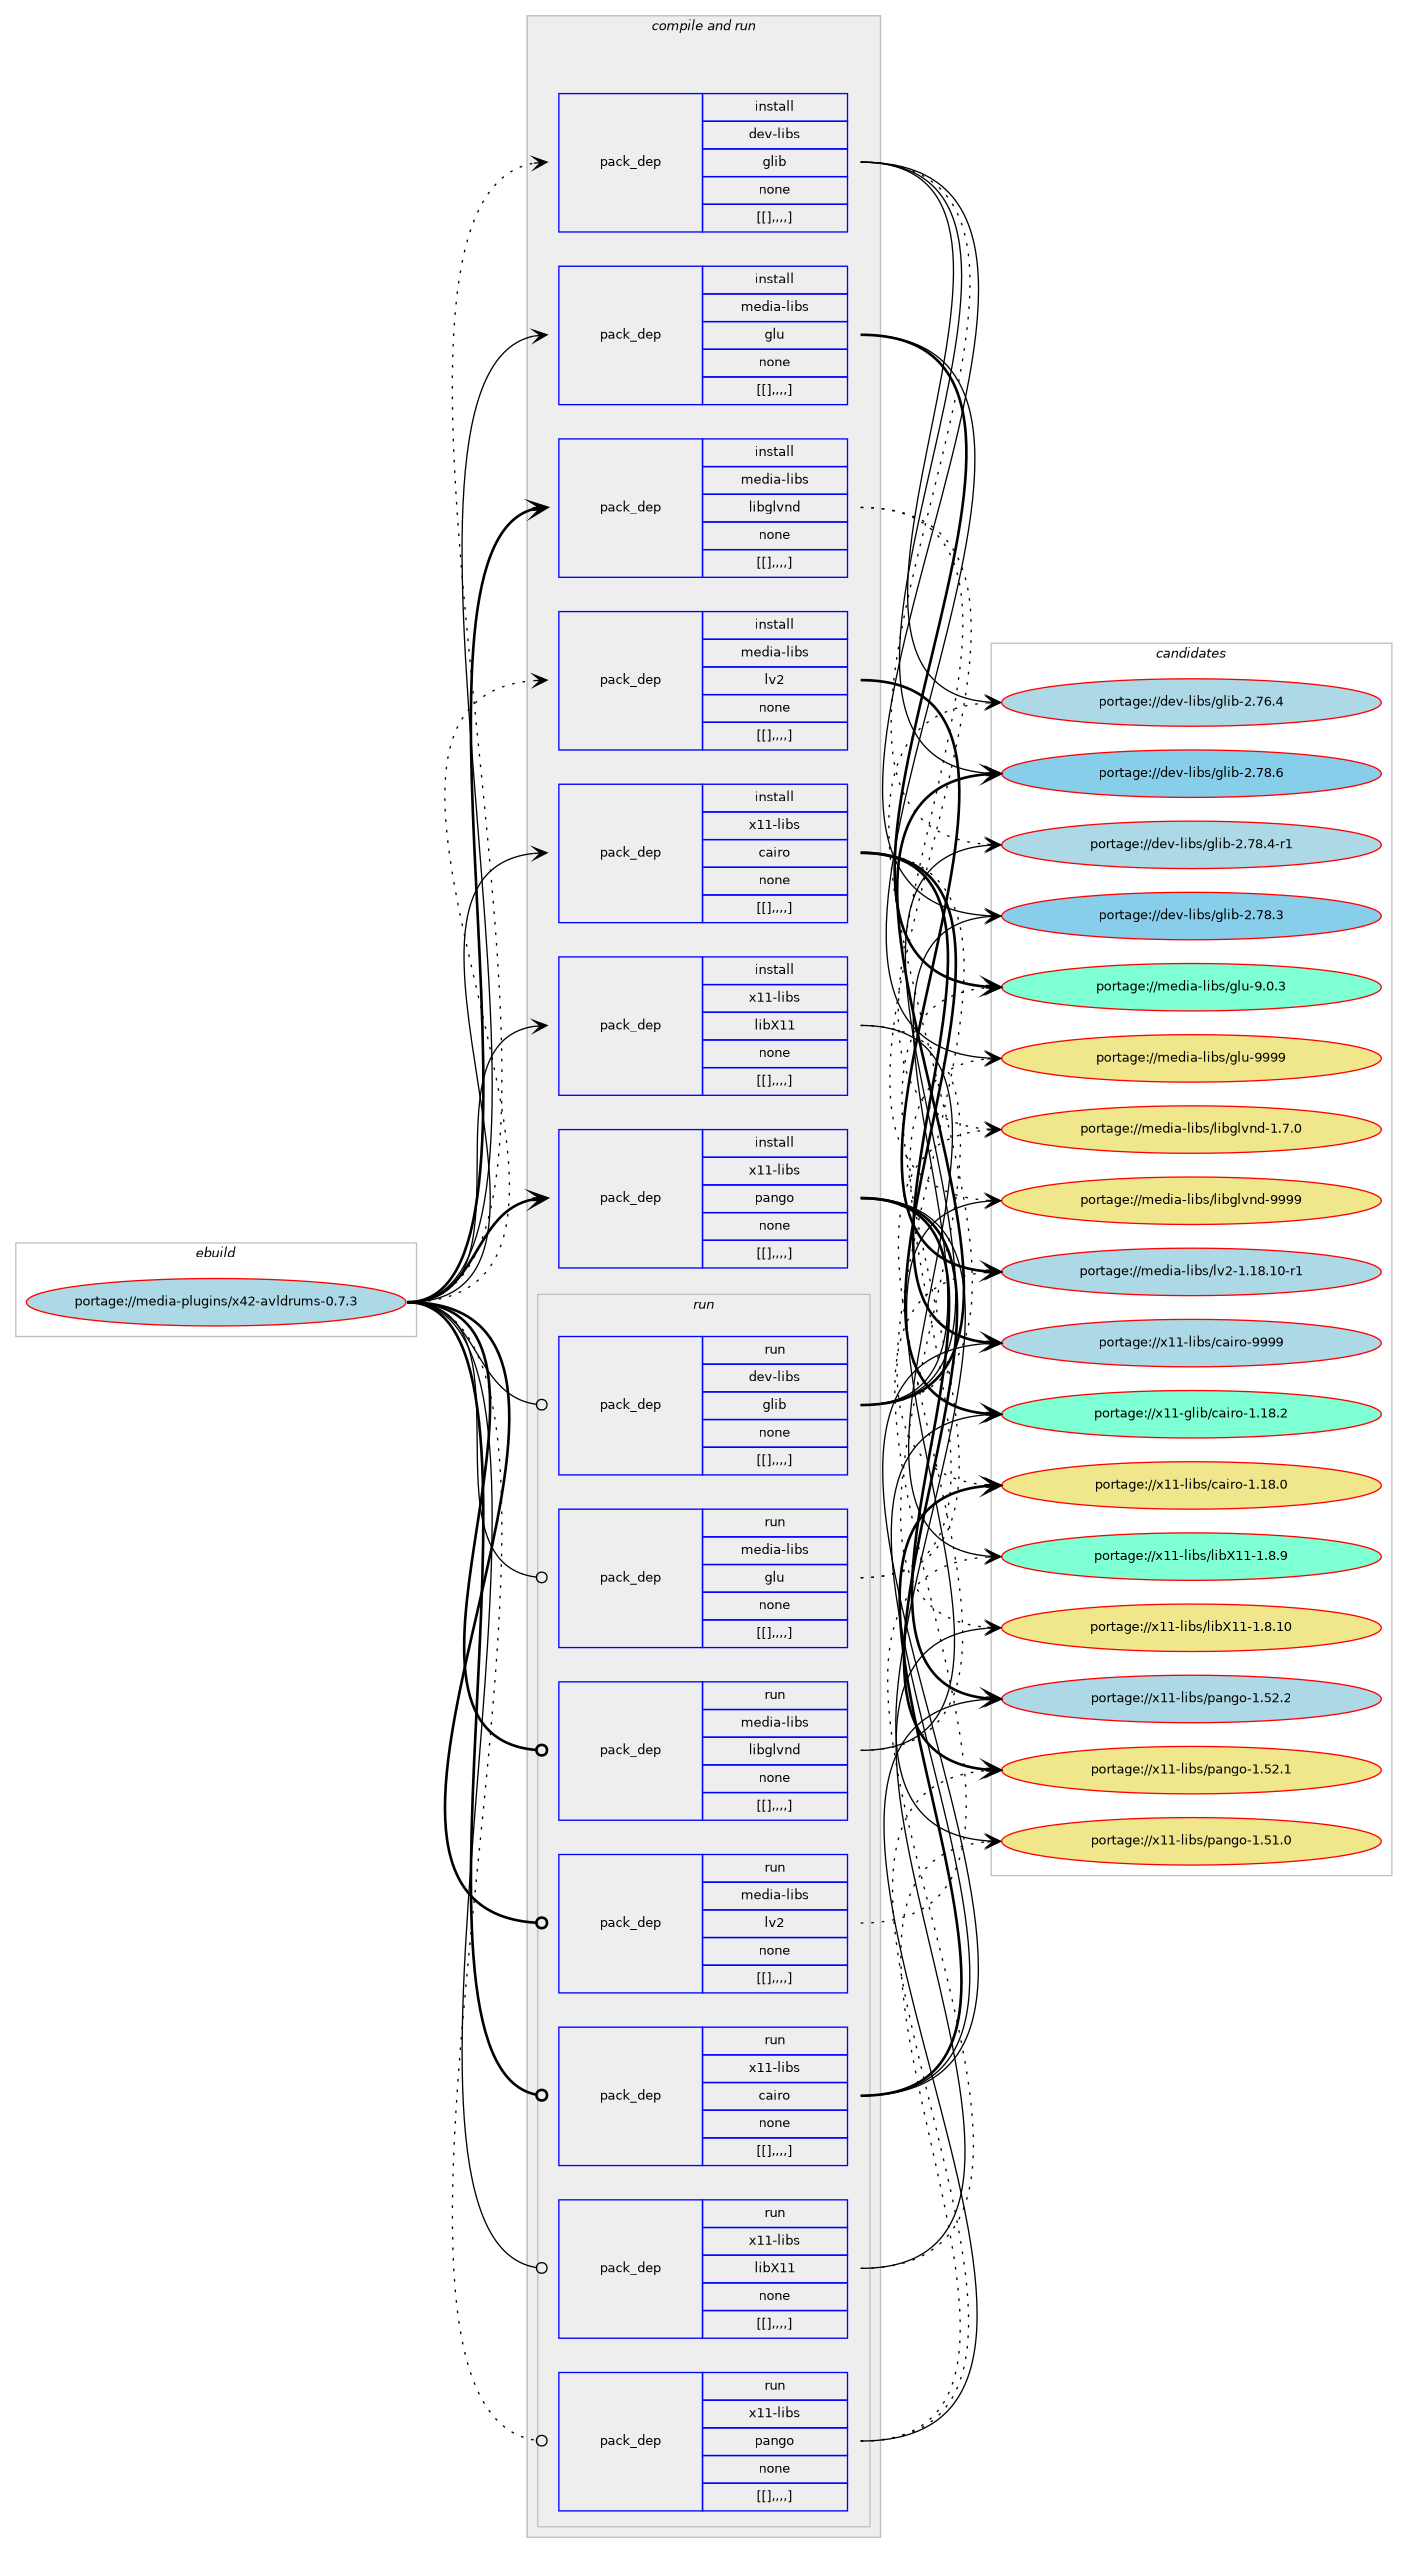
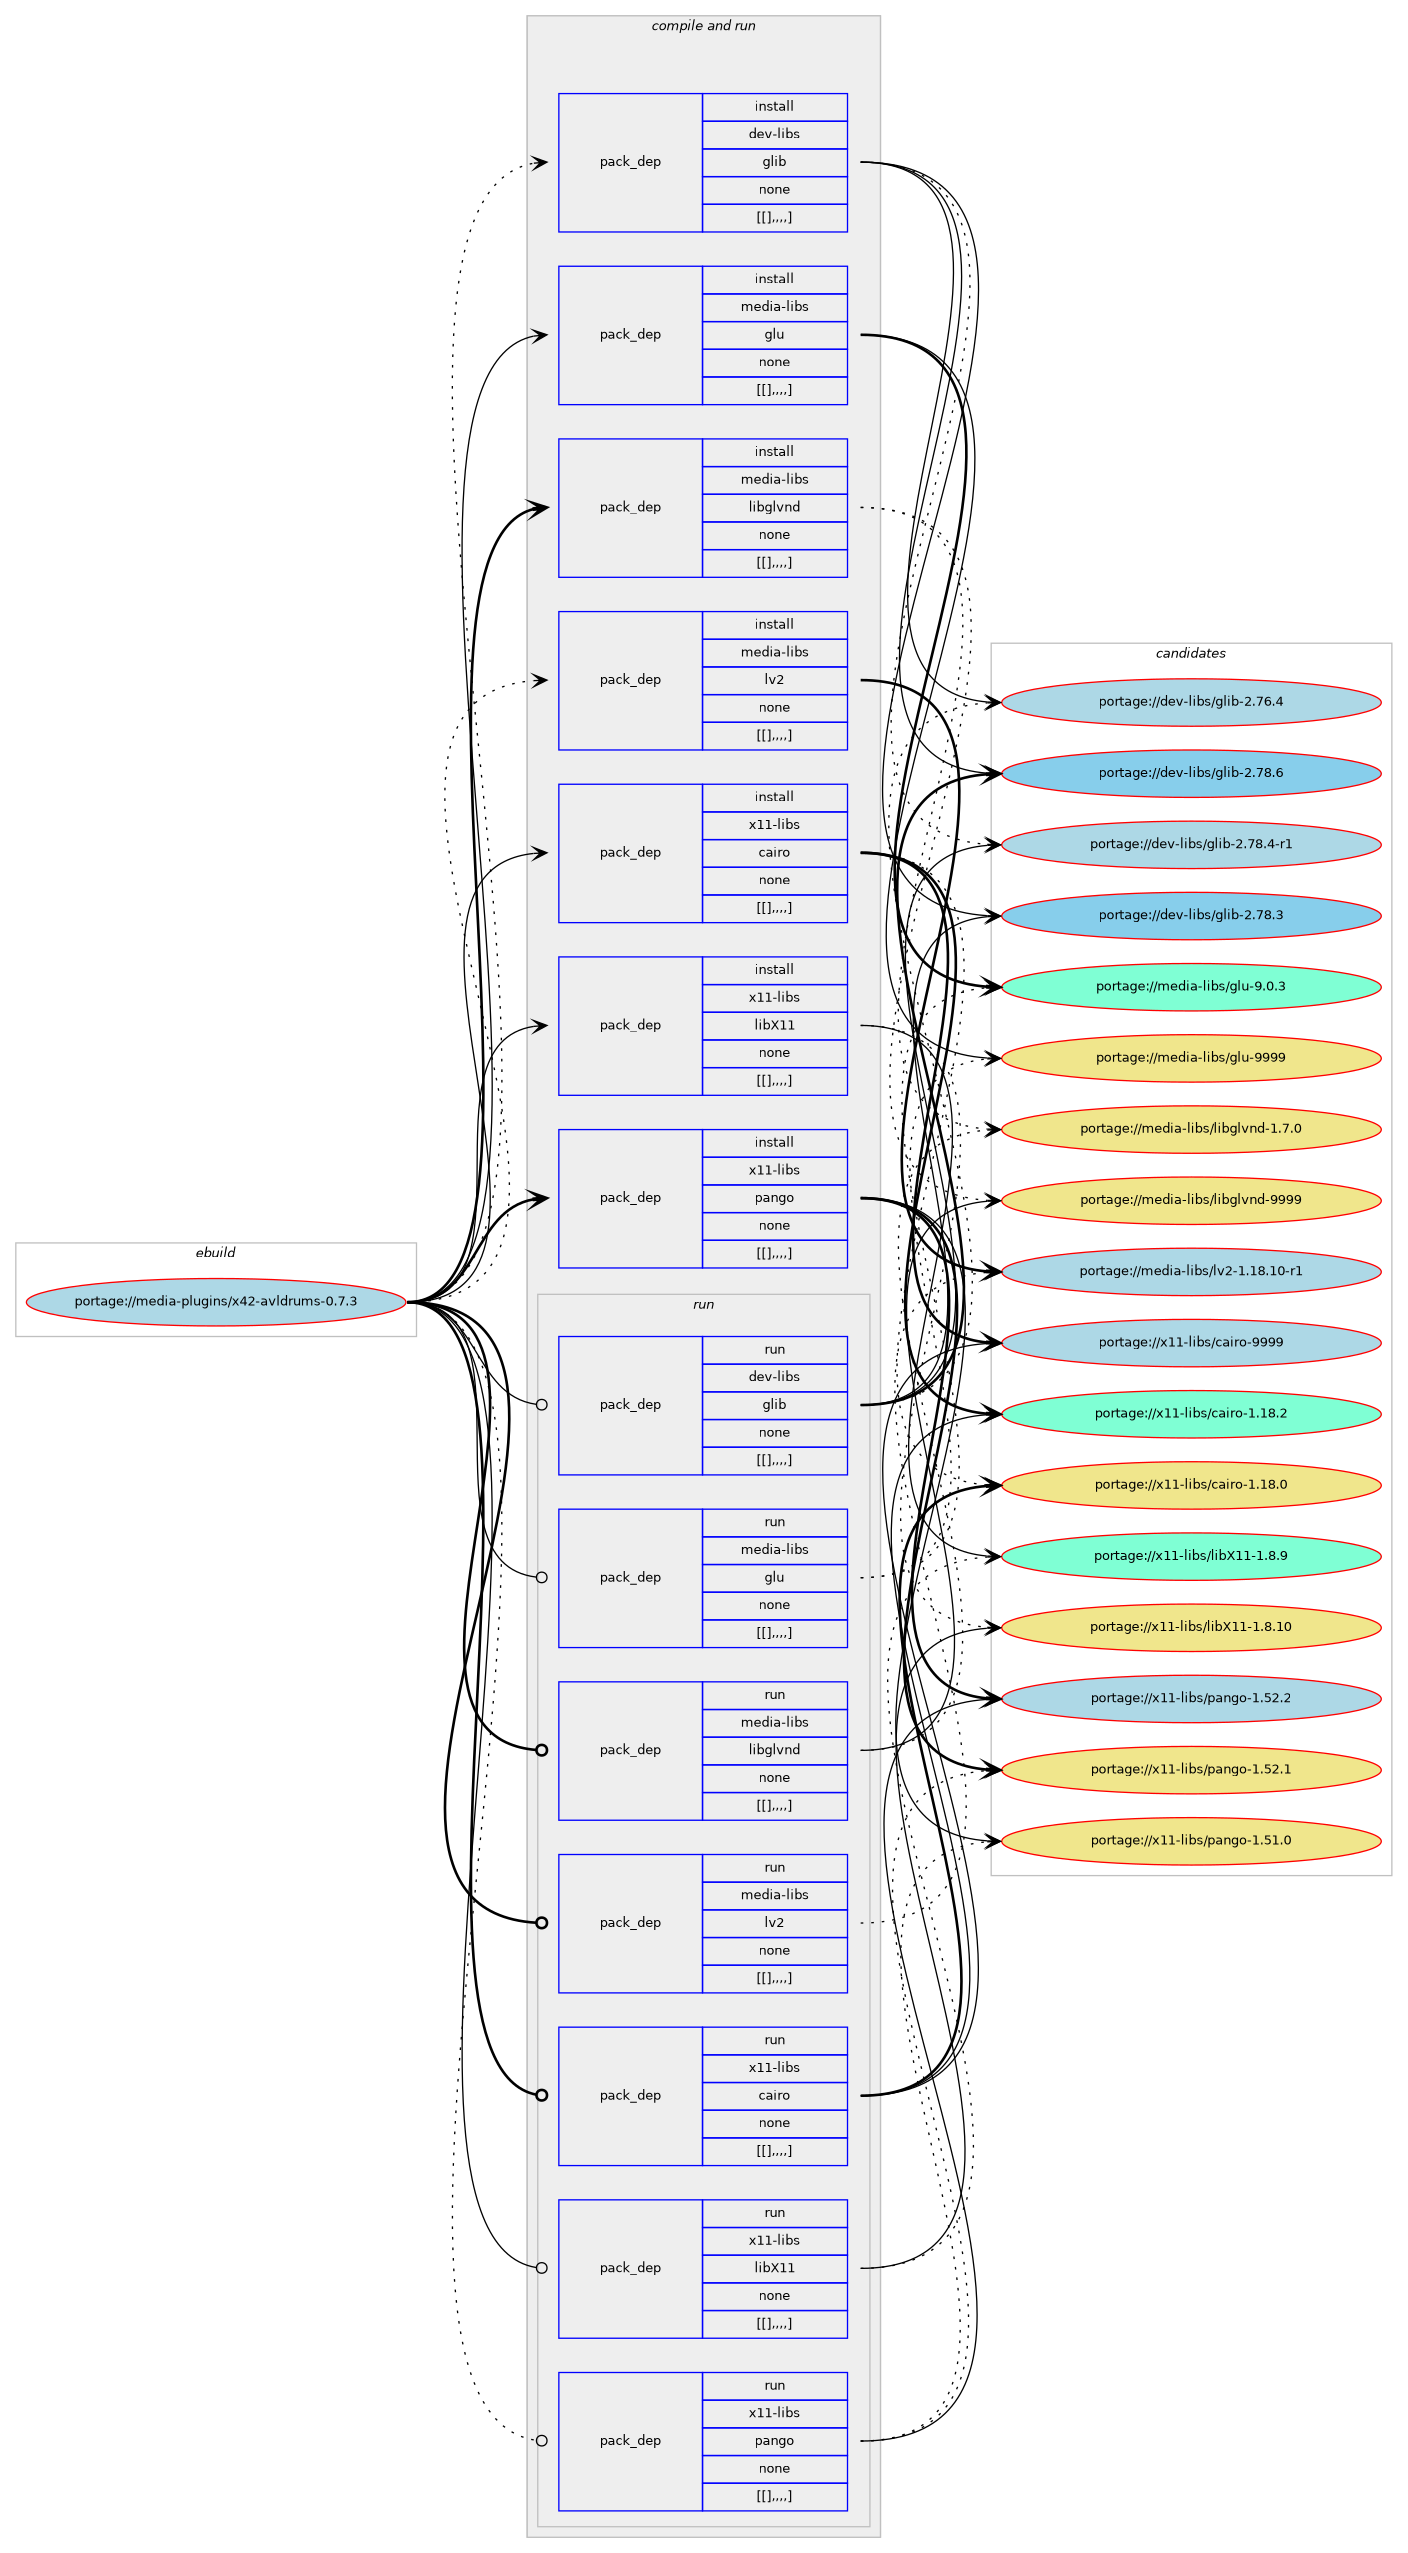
(1192, 1414) -> (1192, 1414)
